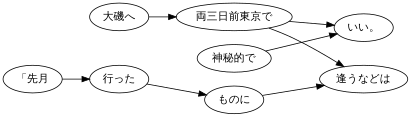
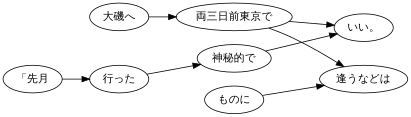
(173, 89) -> (170, 70)
